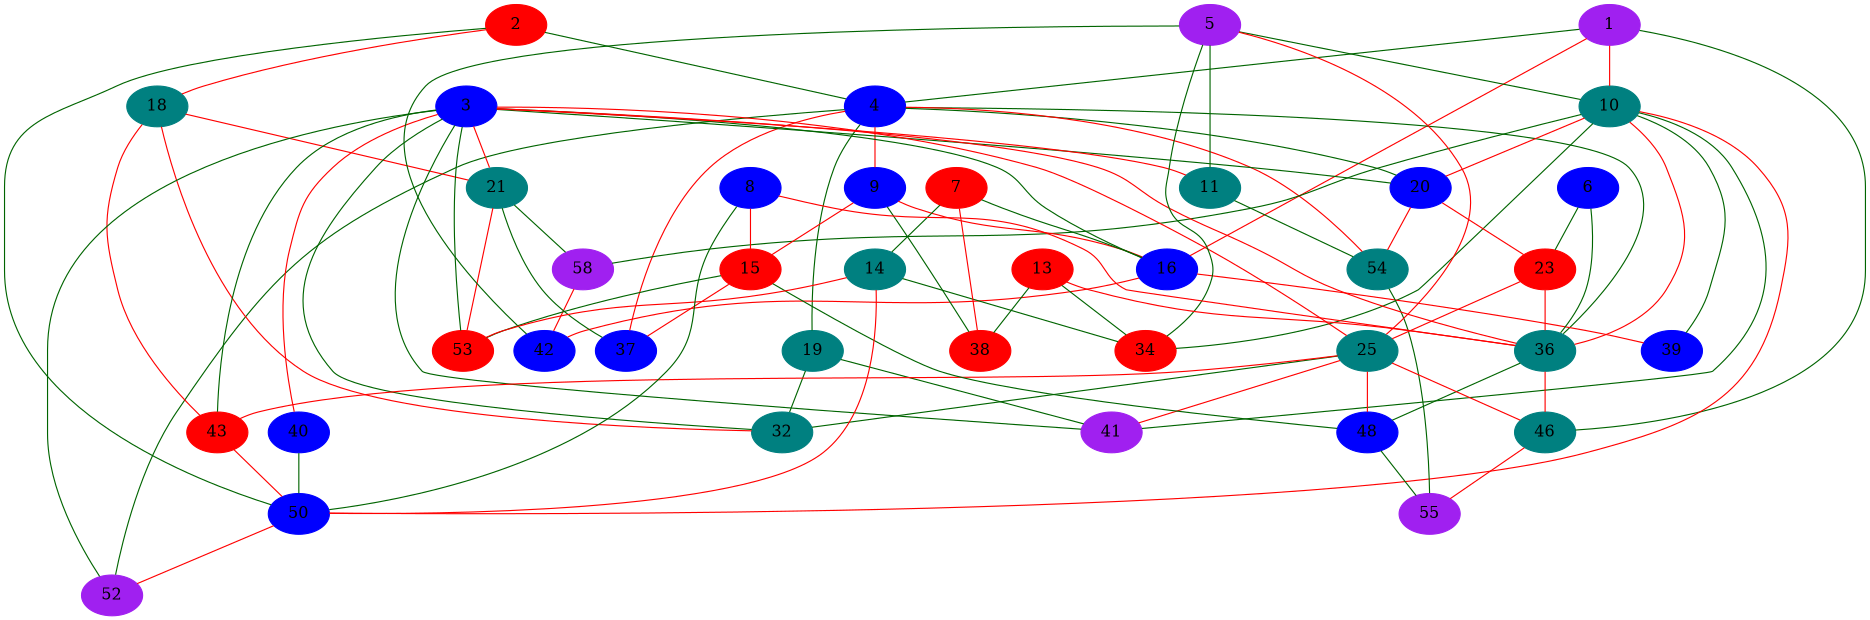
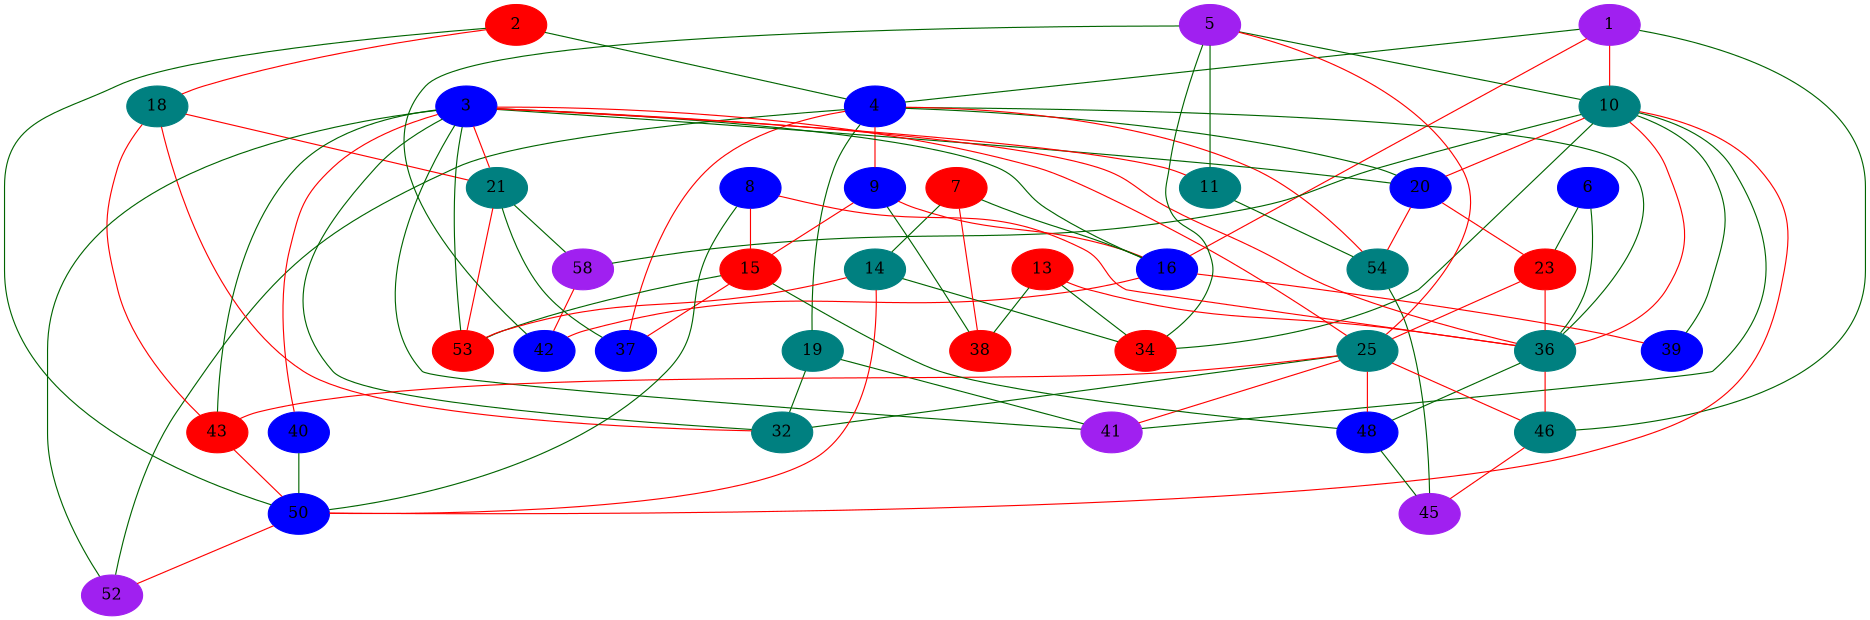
(1430, 514) -> (1430, 514)
